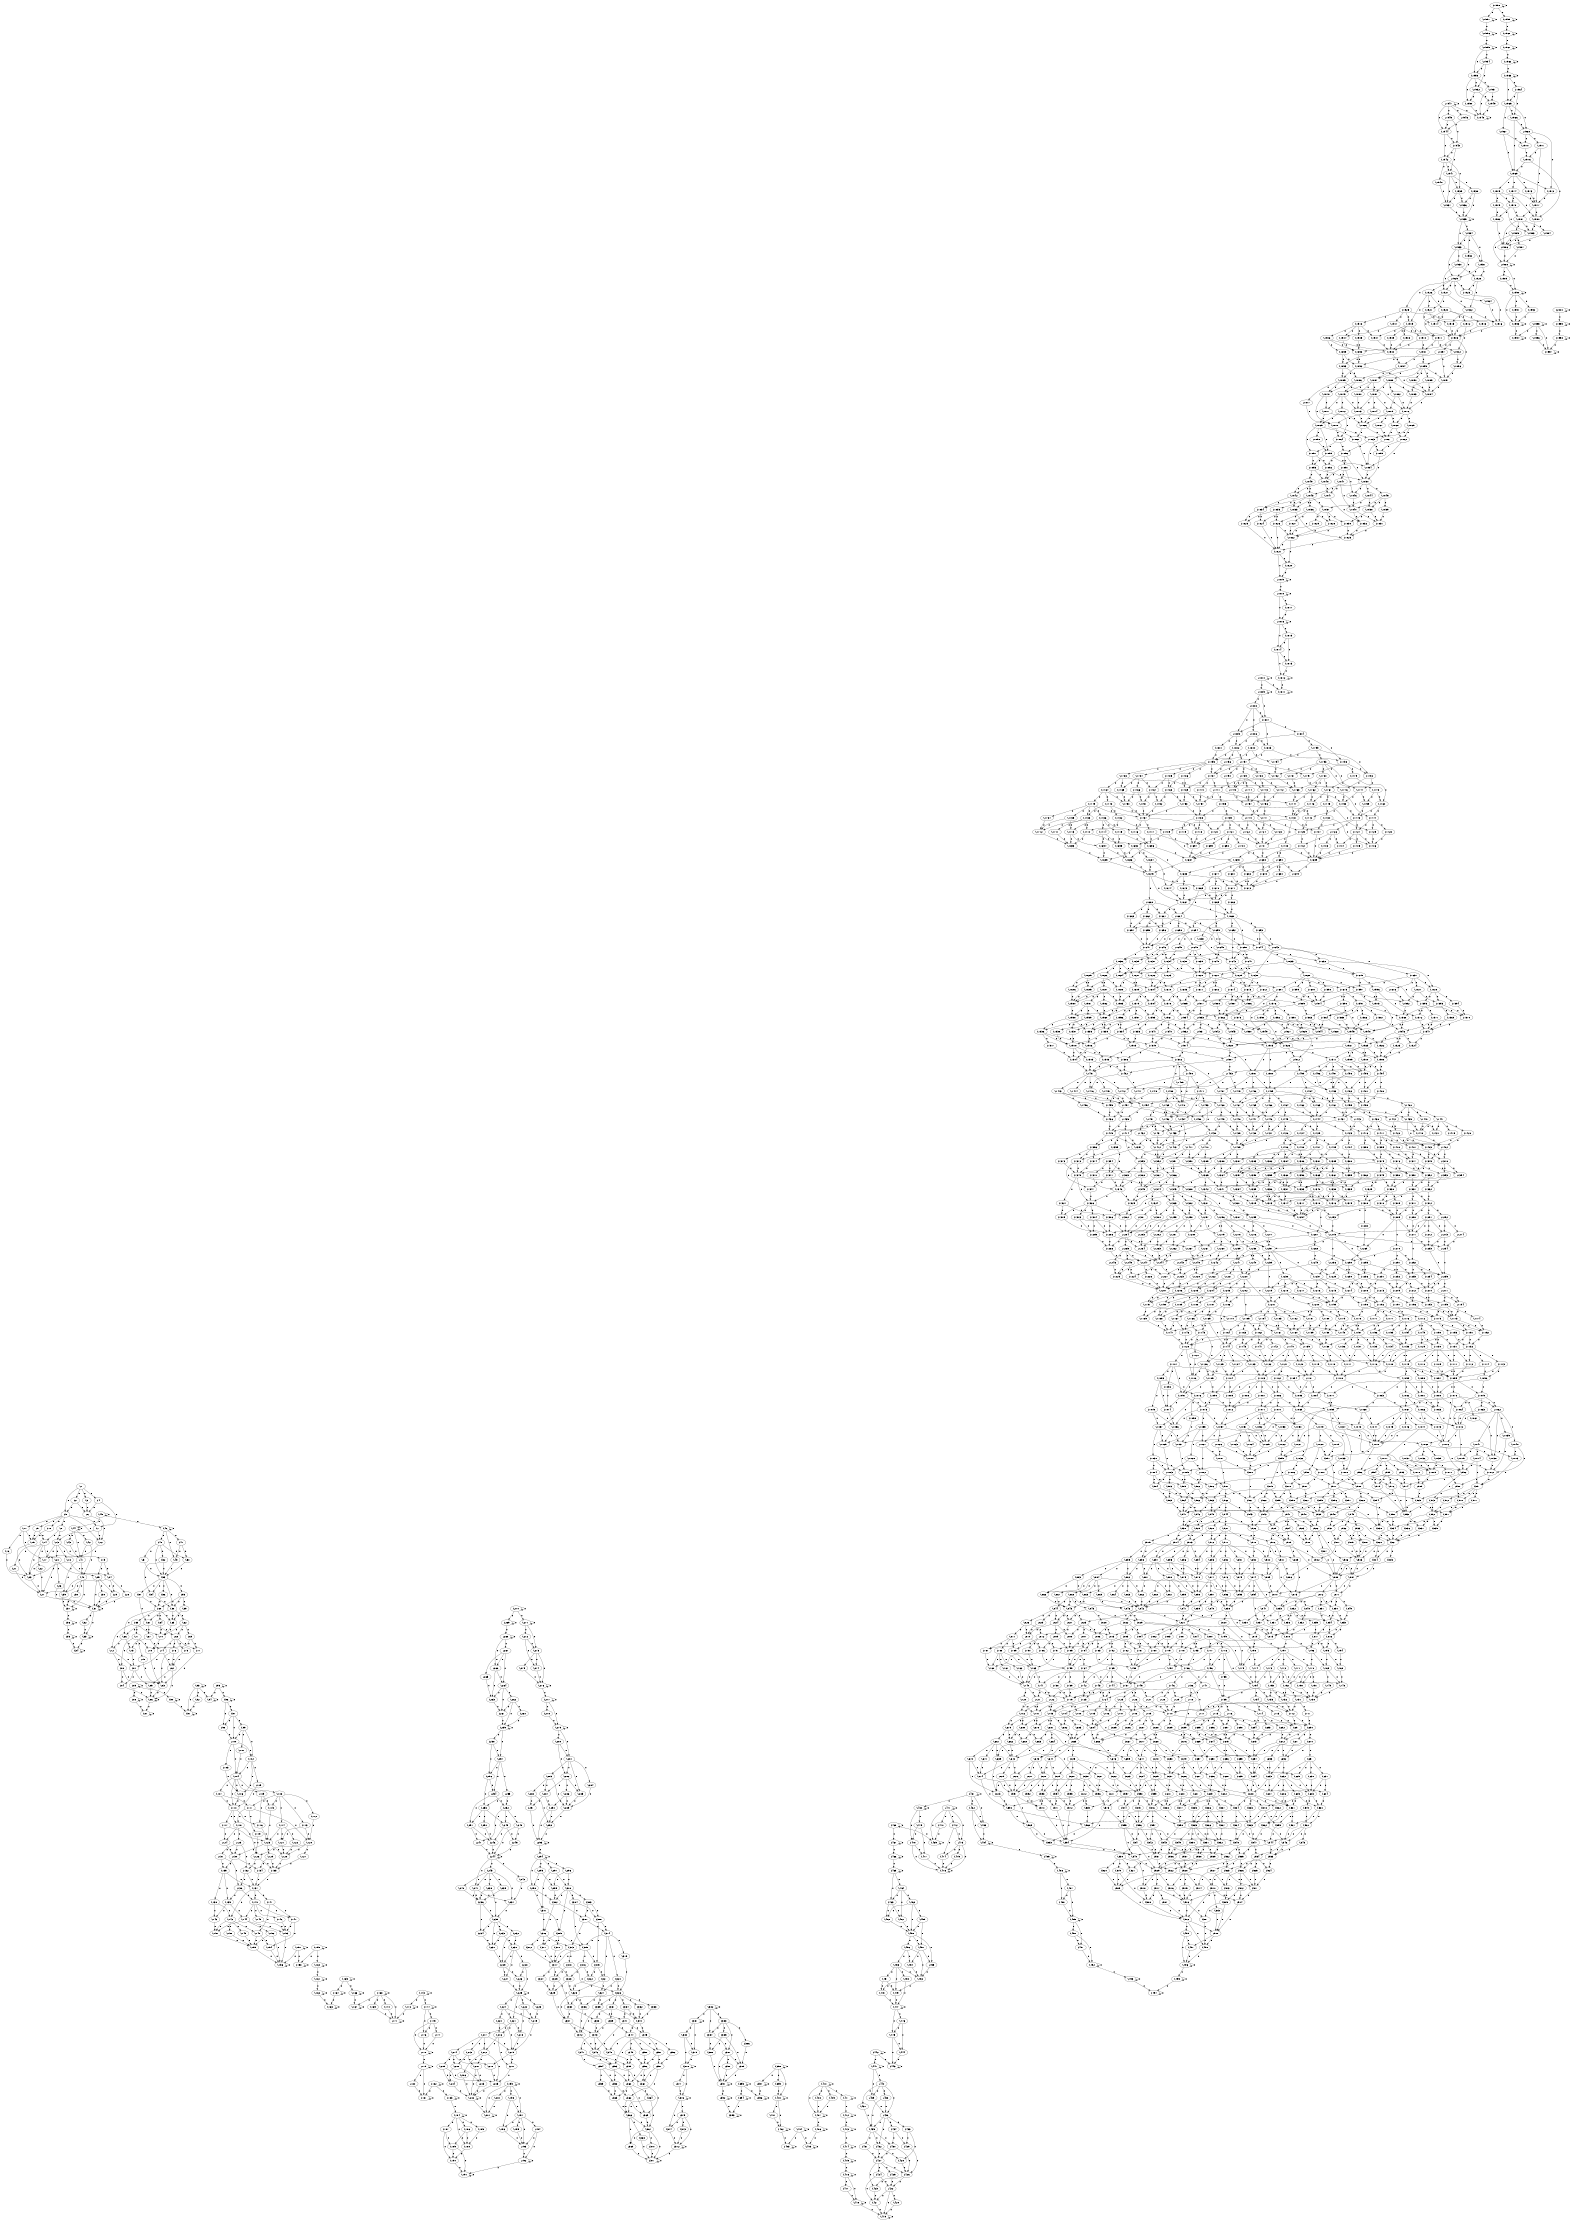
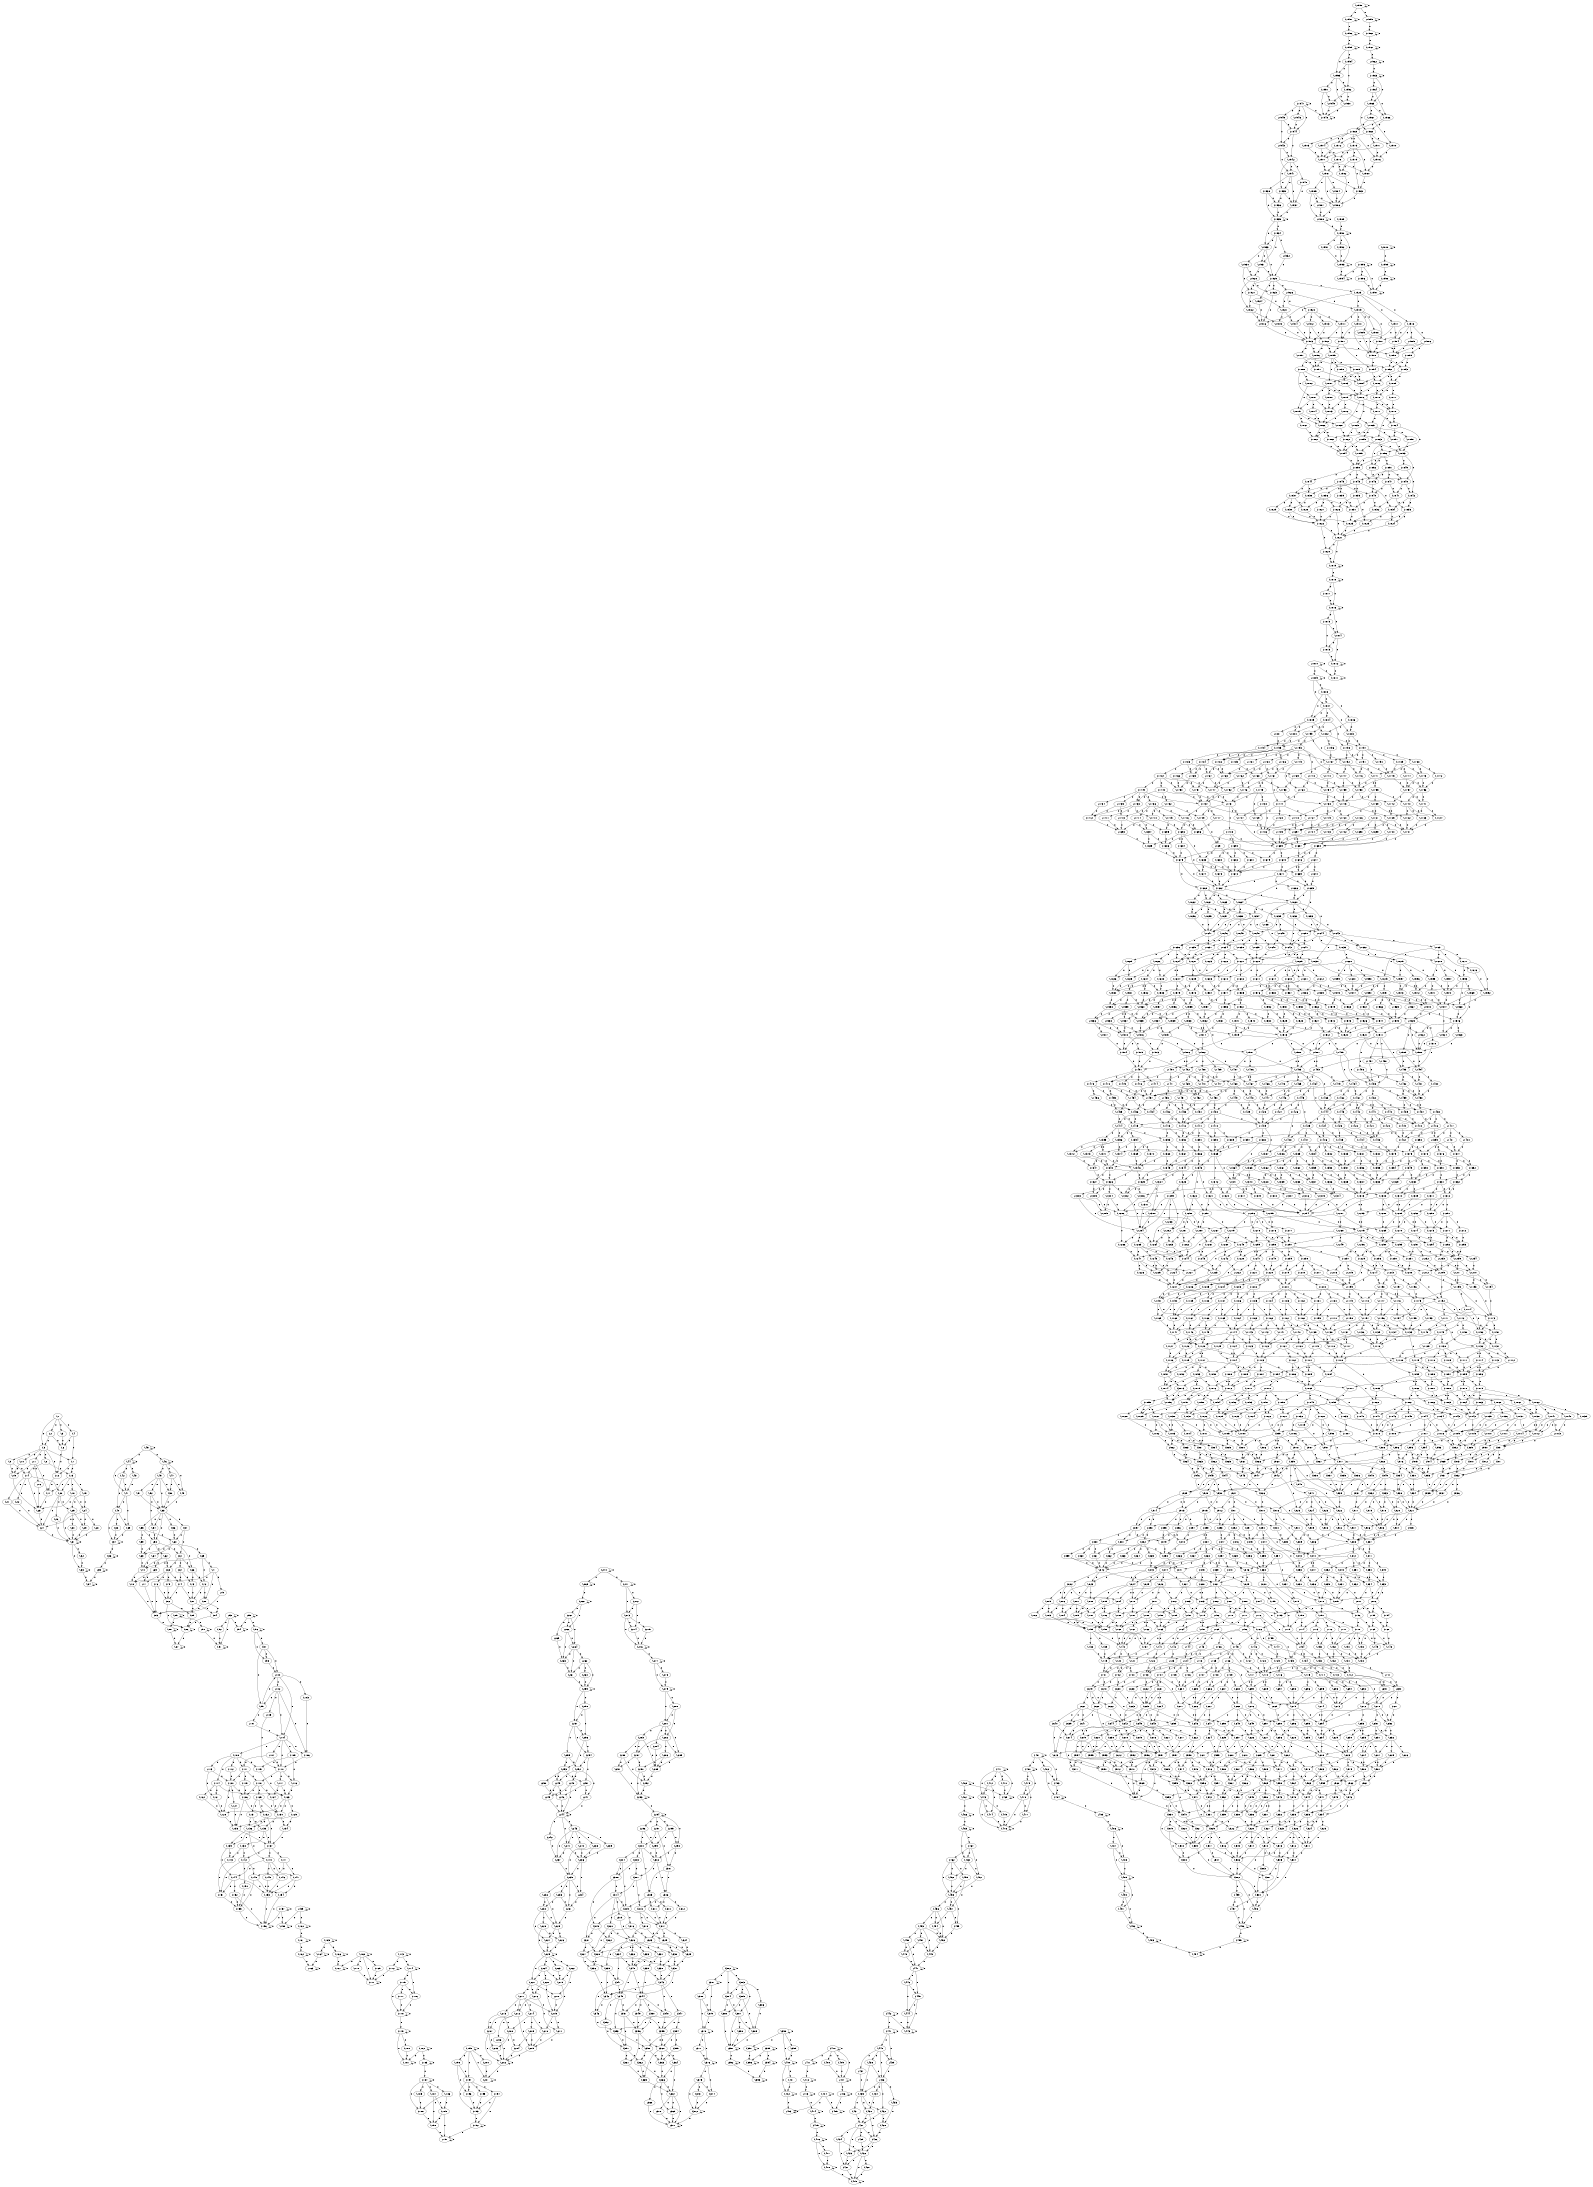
(1521, 166) -> (1365, 145)
(1504, 271) -> none
(1322, 446) -> (1407, 446)
none -> (1300, 725)
(1346, 825) -> none
none -> (1298, 860)
(1224, 1049) -> (1217, 1047)
(1131, 1139) -> (1129, 1132)
(1417, 1139) -> (1402, 1132)
(1166, 1210) -> (1160, 1203)
(1101, 1241) -> none
(1203, 1410) -> (1181, 1388)
none -> (1487, 1439)
(1380, 1441) -> (1468, 1406)
none -> (1223, 1576)
(1078, 1577) -> none
(1277, 1720) -> (1361, 1680)
(251, 1742) -> (269, 1697)
(1128, 1776) -> none
(243, 1933) -> none
(595, 2043) -> (634, 1988)
(630, 2072) -> (621, 2039)
(907, 2147) -> none
